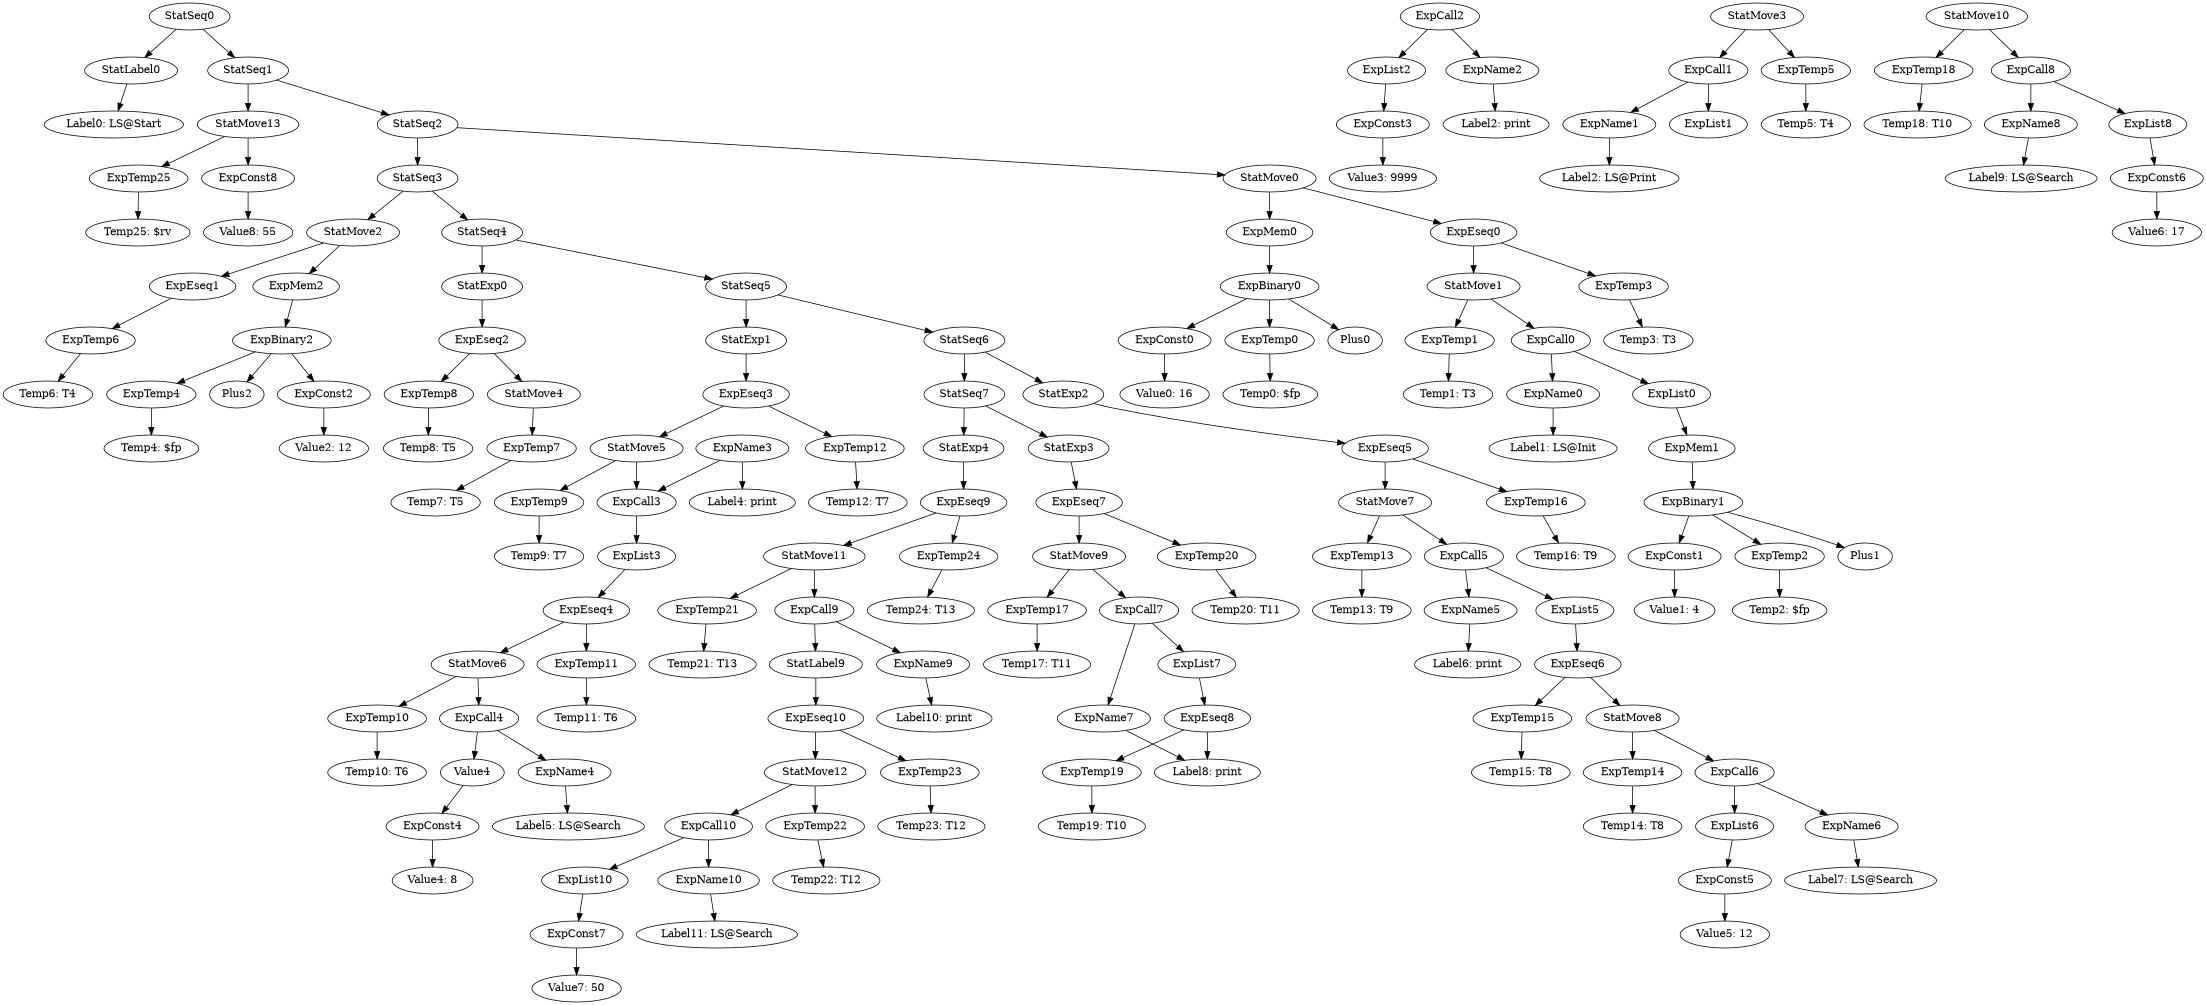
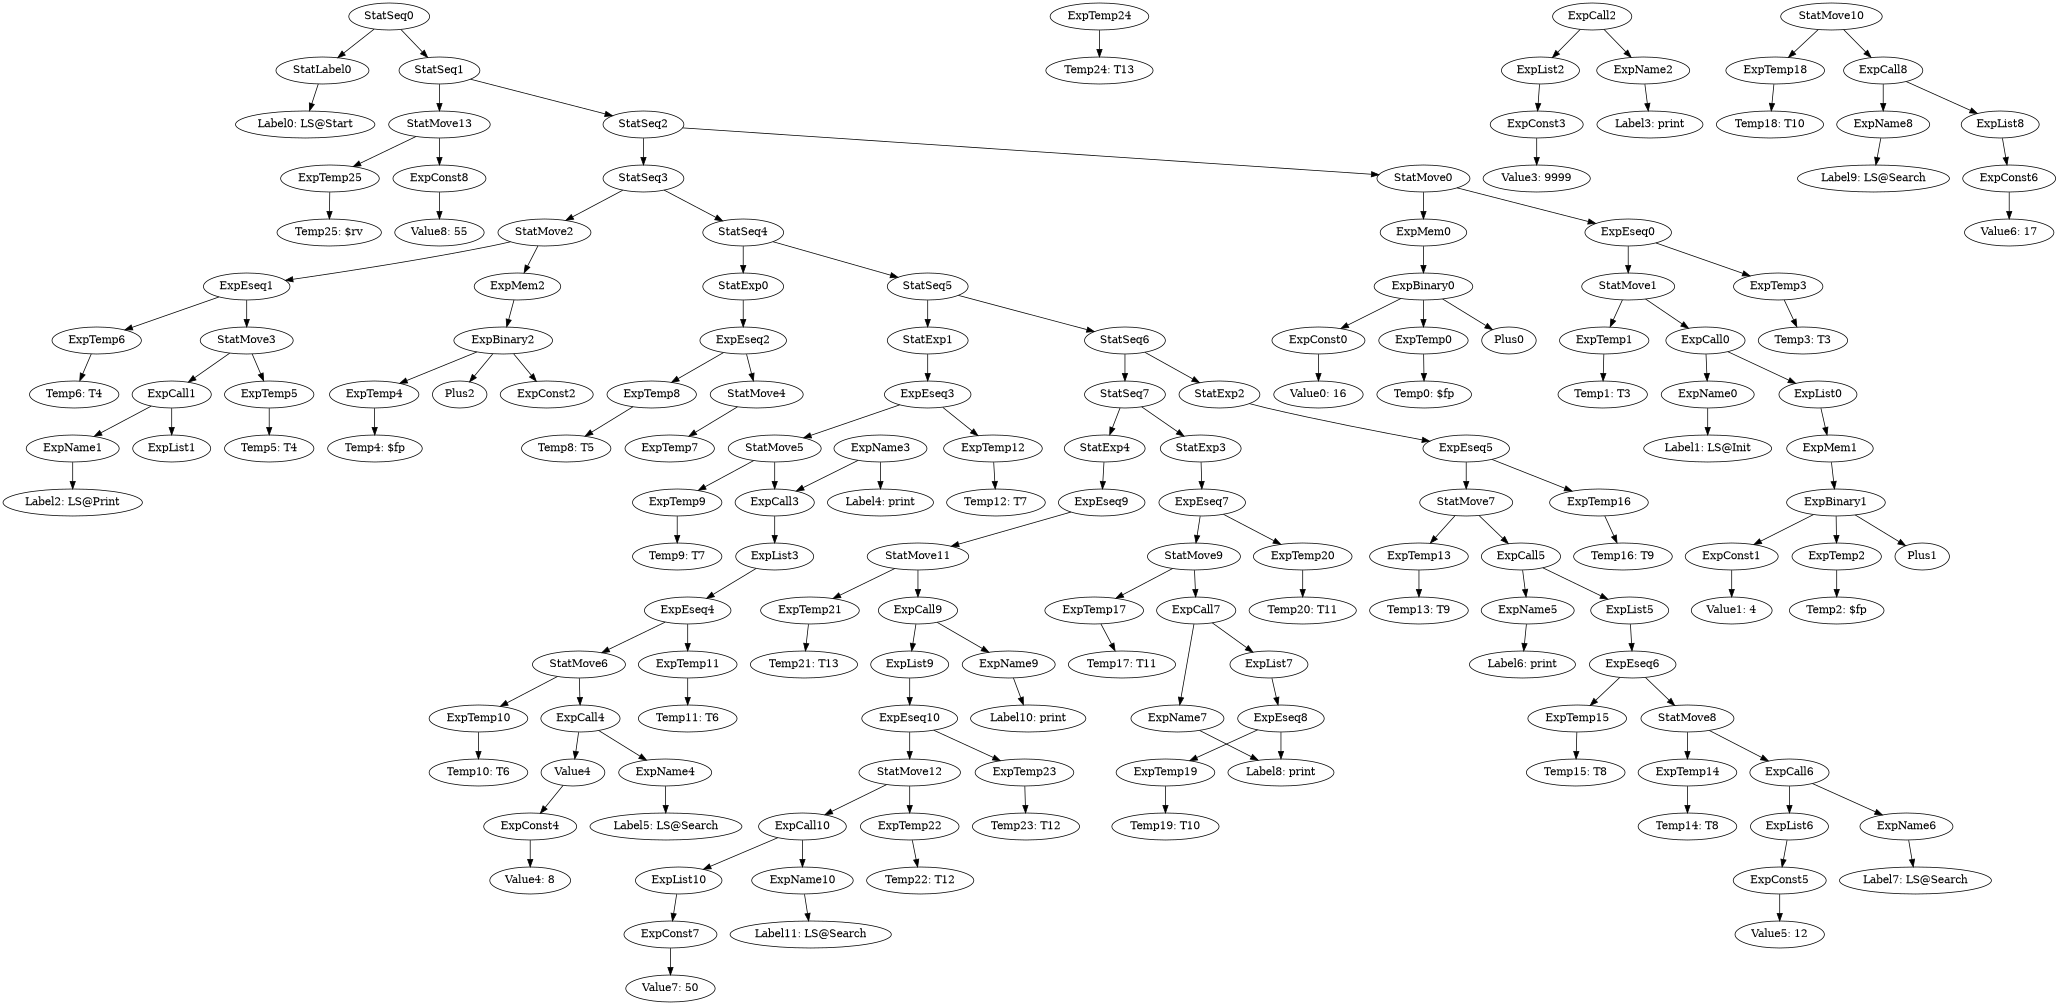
(1496, 124) -> (1650, 124)
none -> (247, 310)
(324, 448) -> none
(436, 502) -> none
(957, 526) -> none
(816, 664) -> (910, 664)
